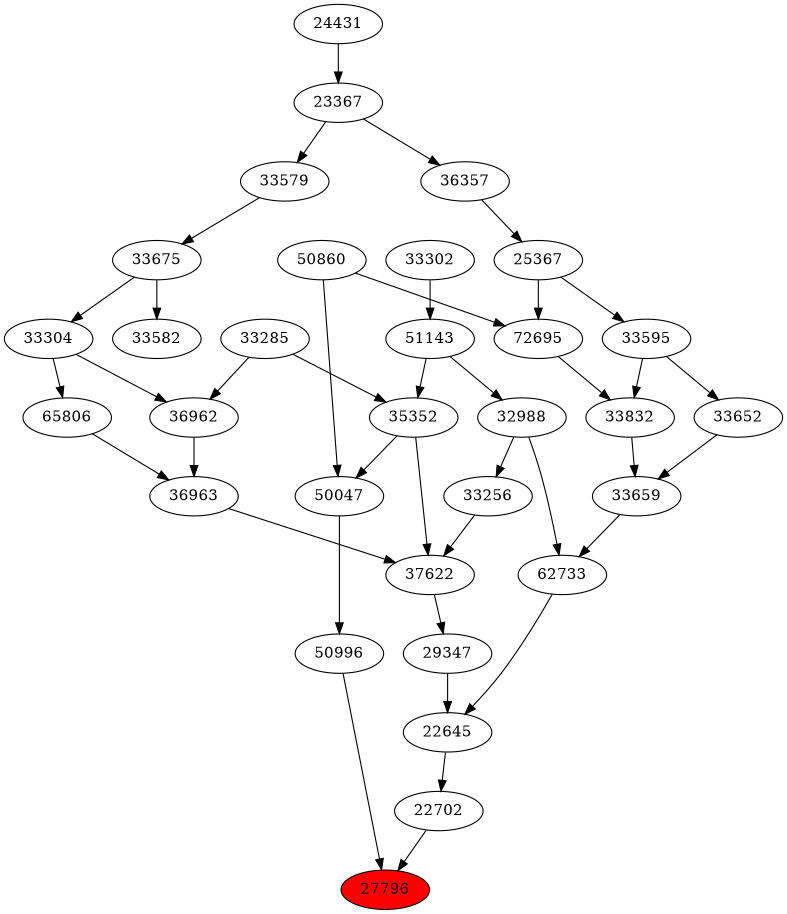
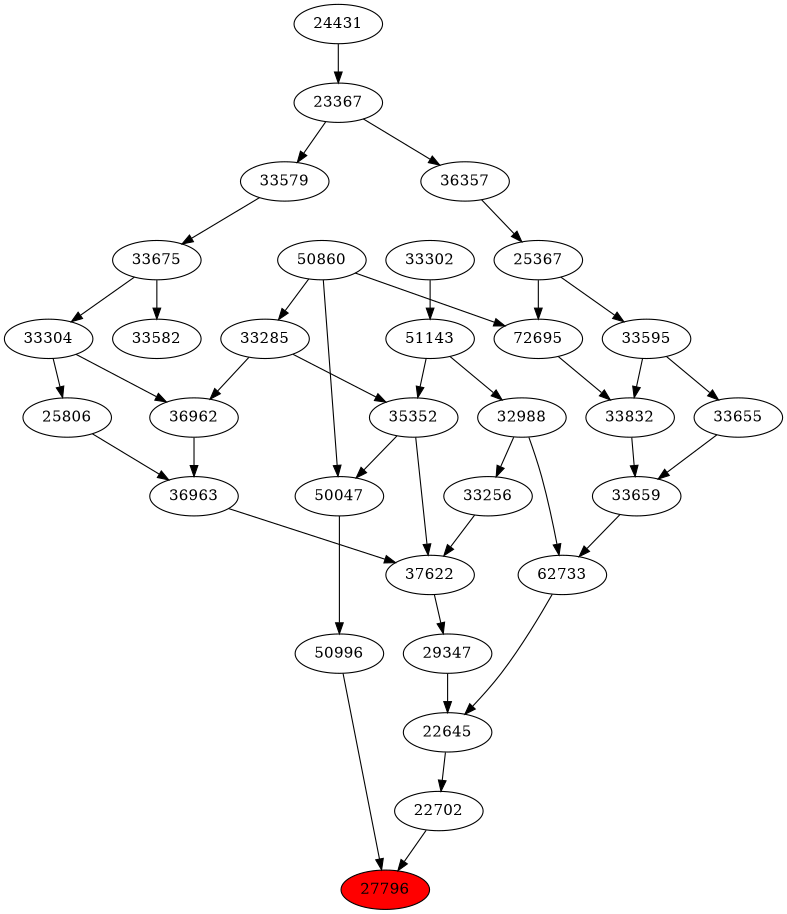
none -> (297, 295)
(67, 418) -> (67, 418)
(738, 418) -> (738, 418)
